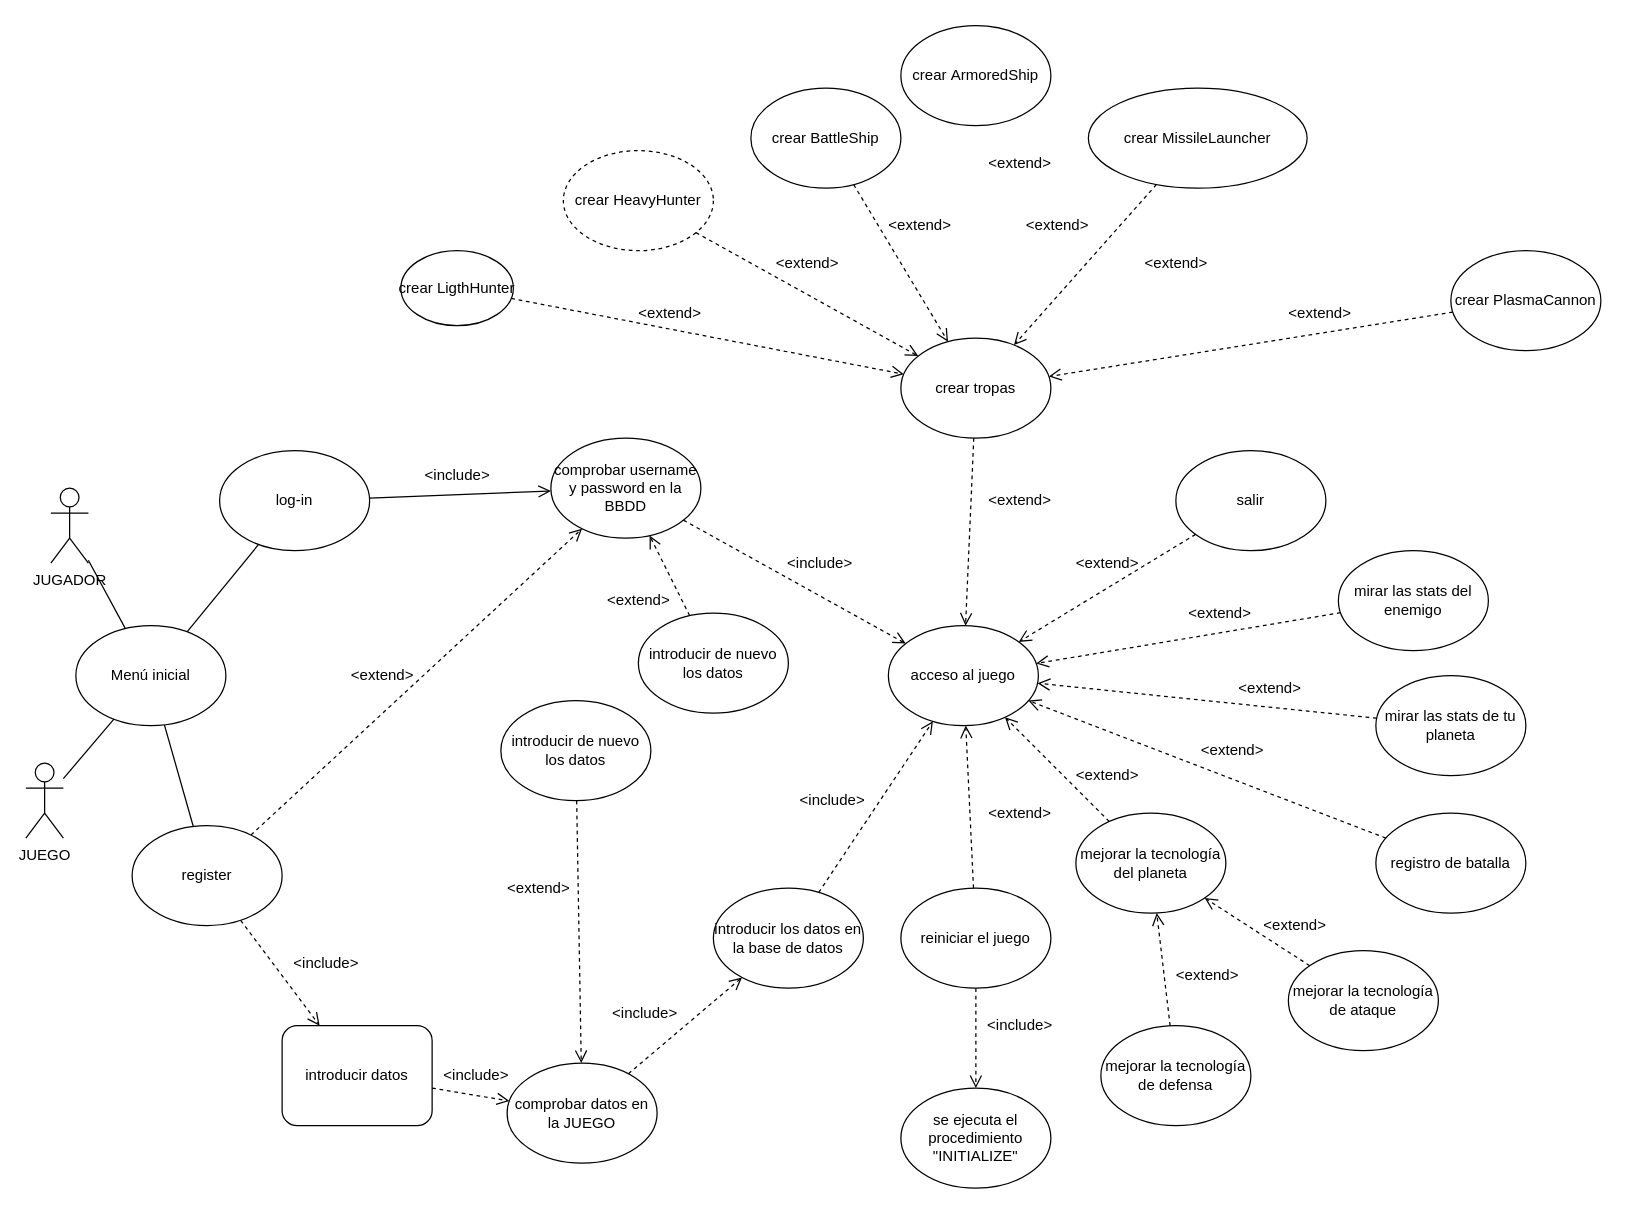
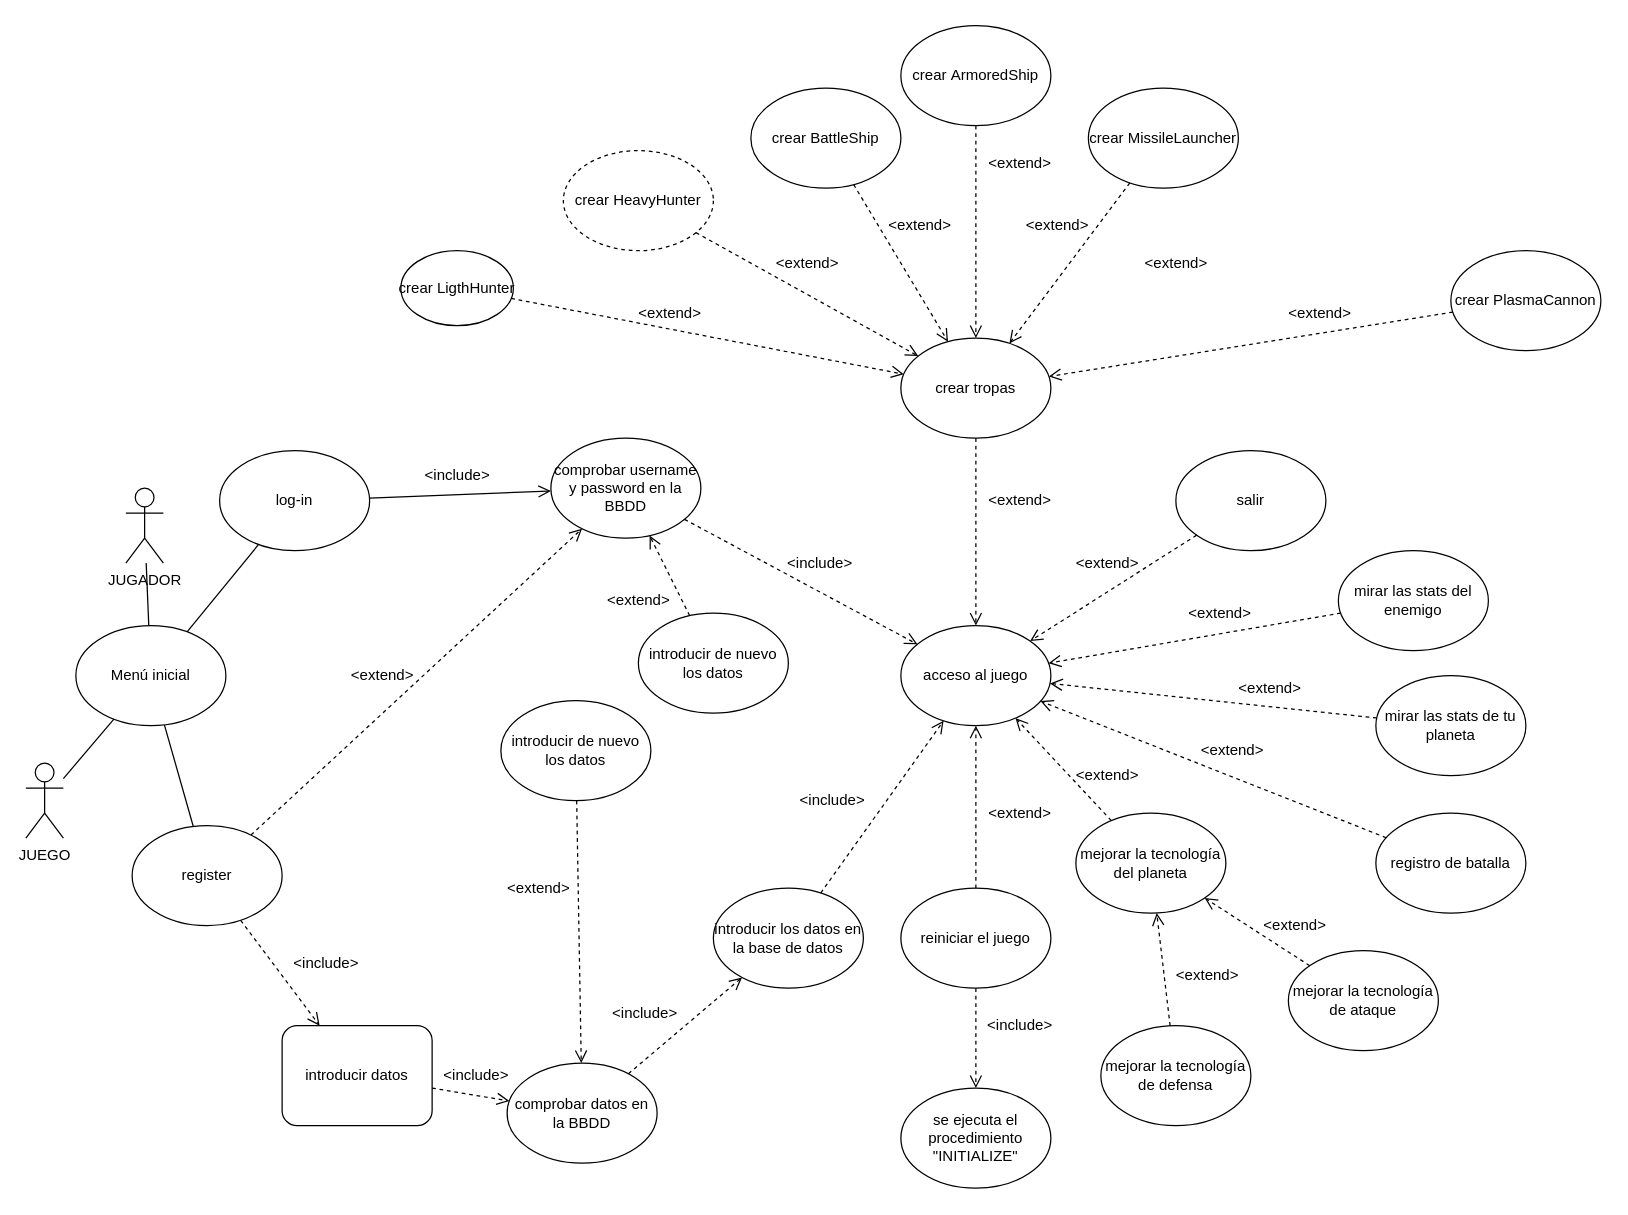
(1198, 138) -> (1163, 138)
none -> (976, 230)
(69, 526) -> (144, 526)
(963, 676) -> (976, 676)
(582, 1113) -> (582, 1113)
